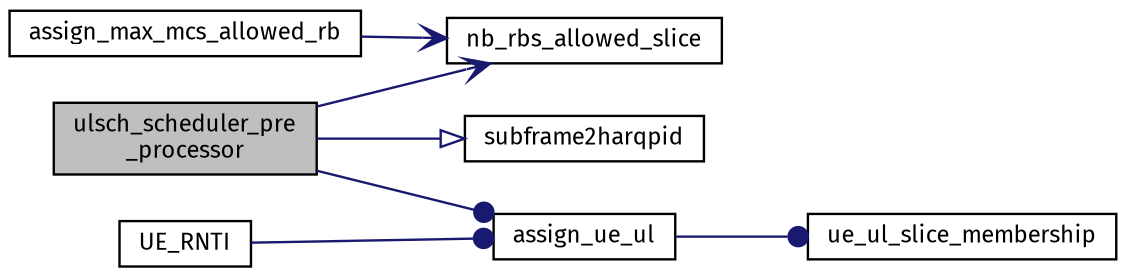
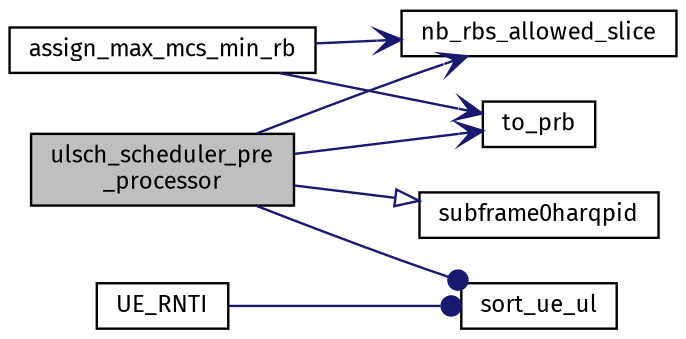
(185, 33) -> (163, 50)
none -> (539, 124)
(584, 139) -> (539, 215)
(584, 237) -> (539, 306)
(962, 237) -> none
